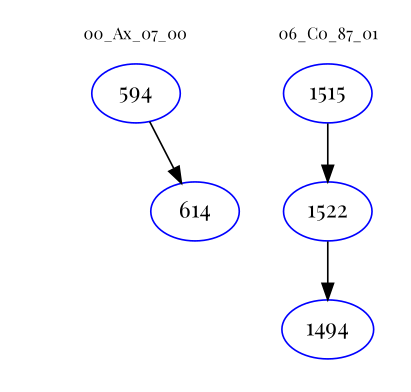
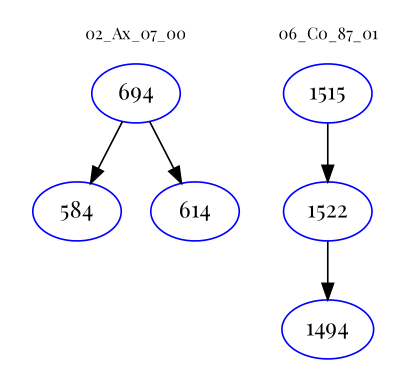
(136, 35) -> (136, 35)
(136, 93) -> (136, 93)
none -> (77, 211)
